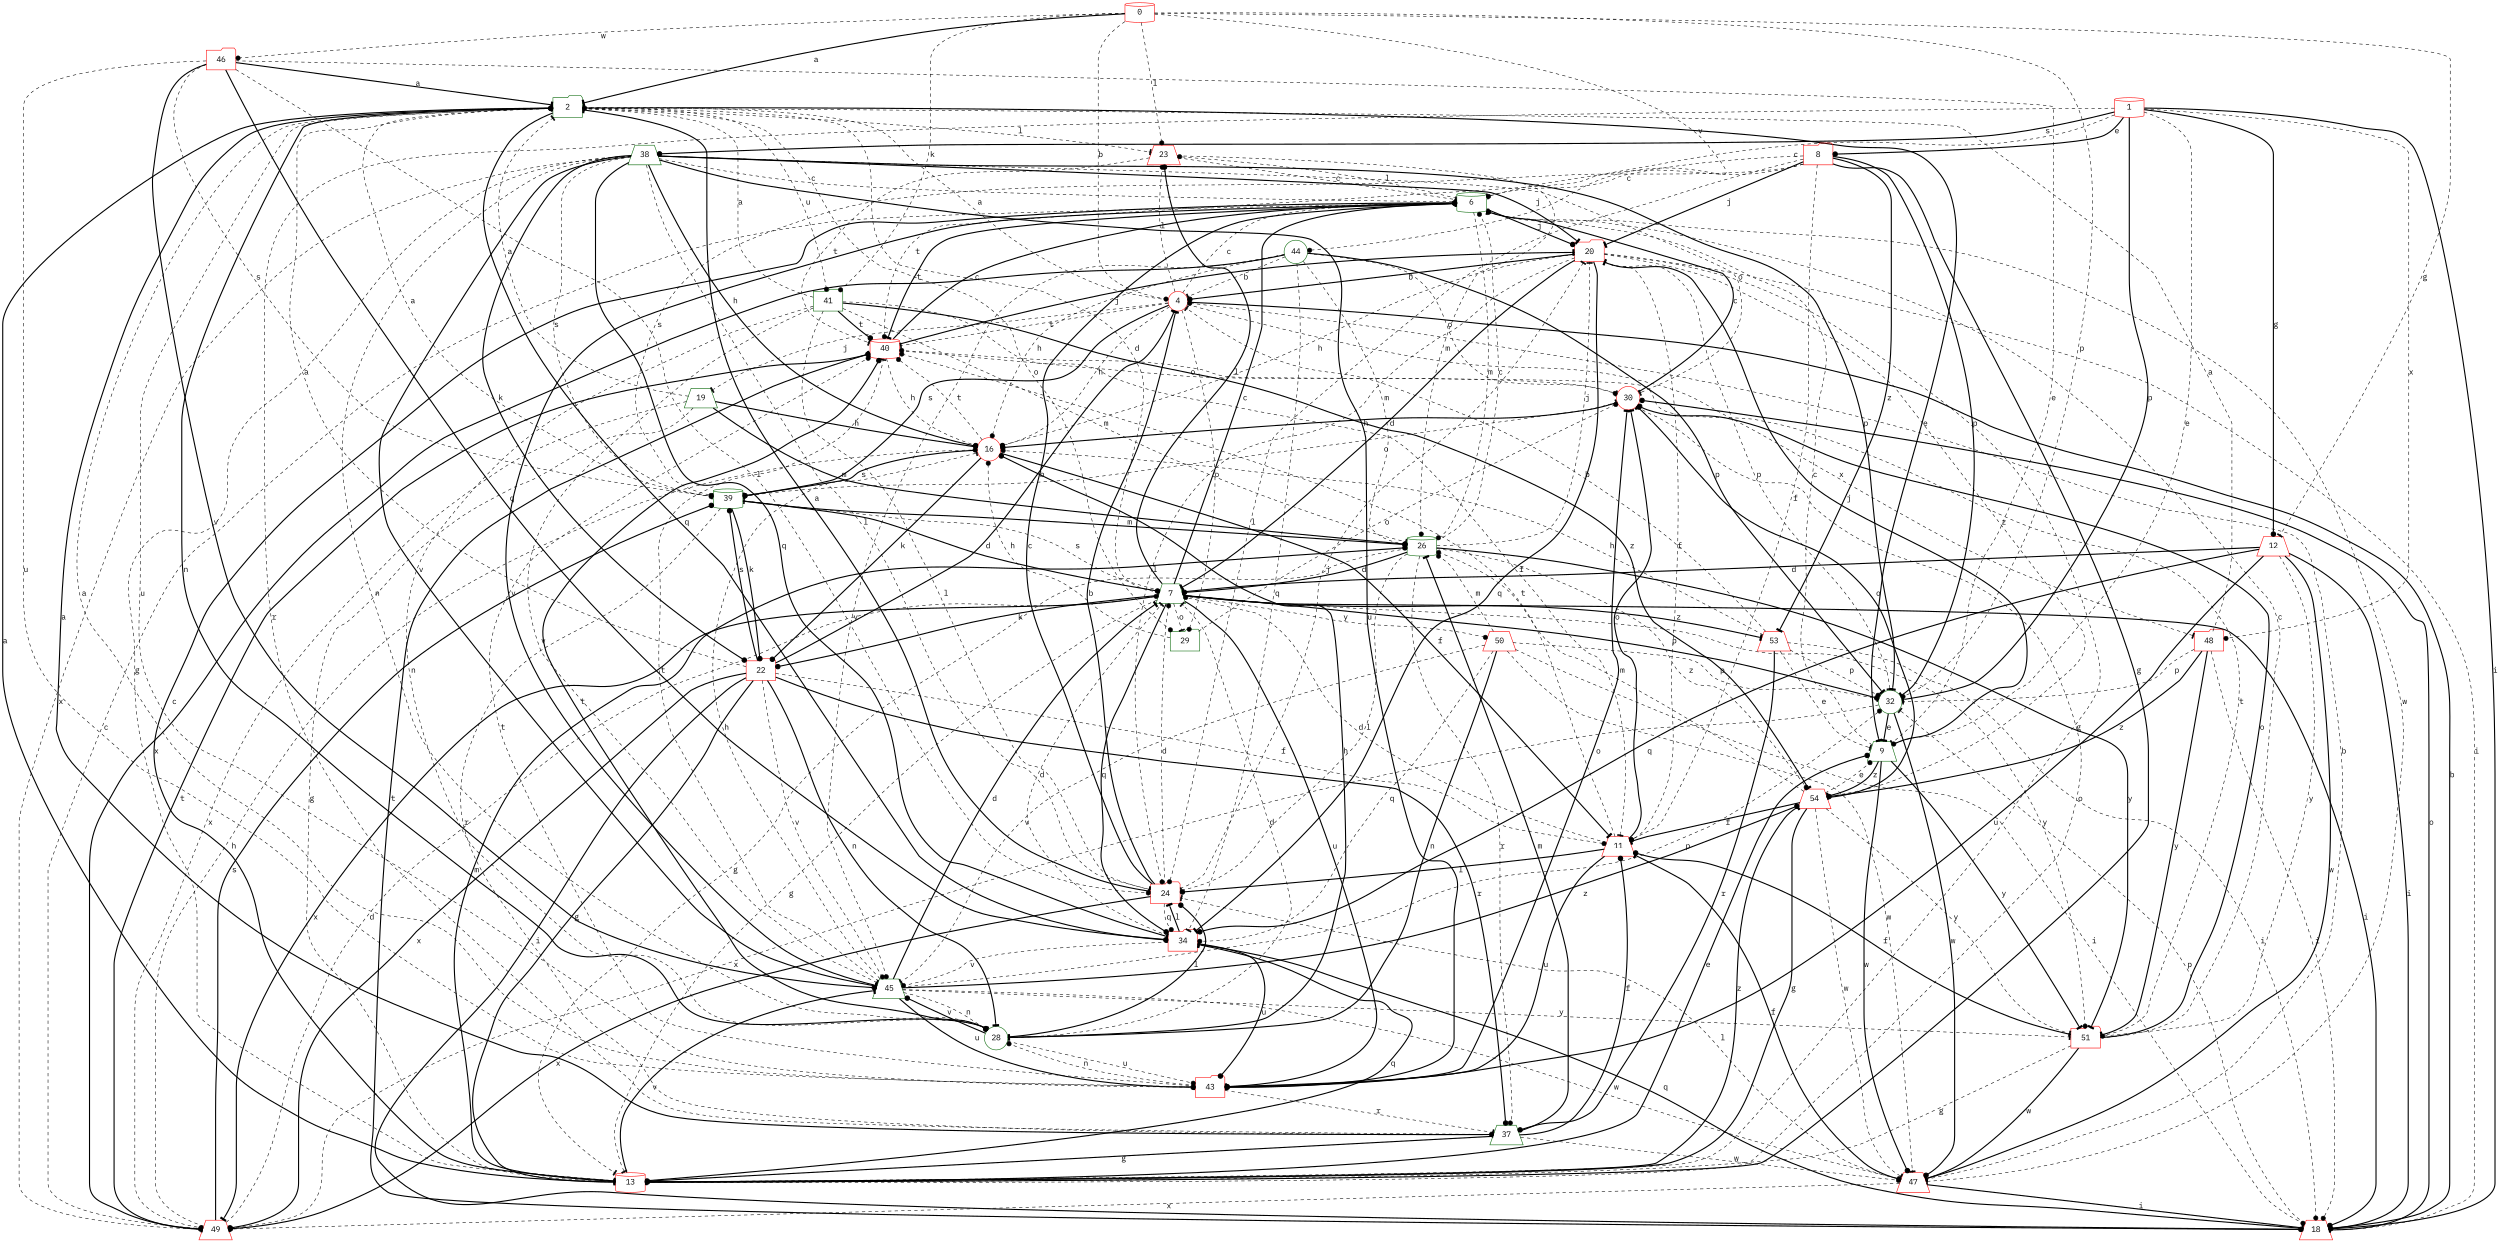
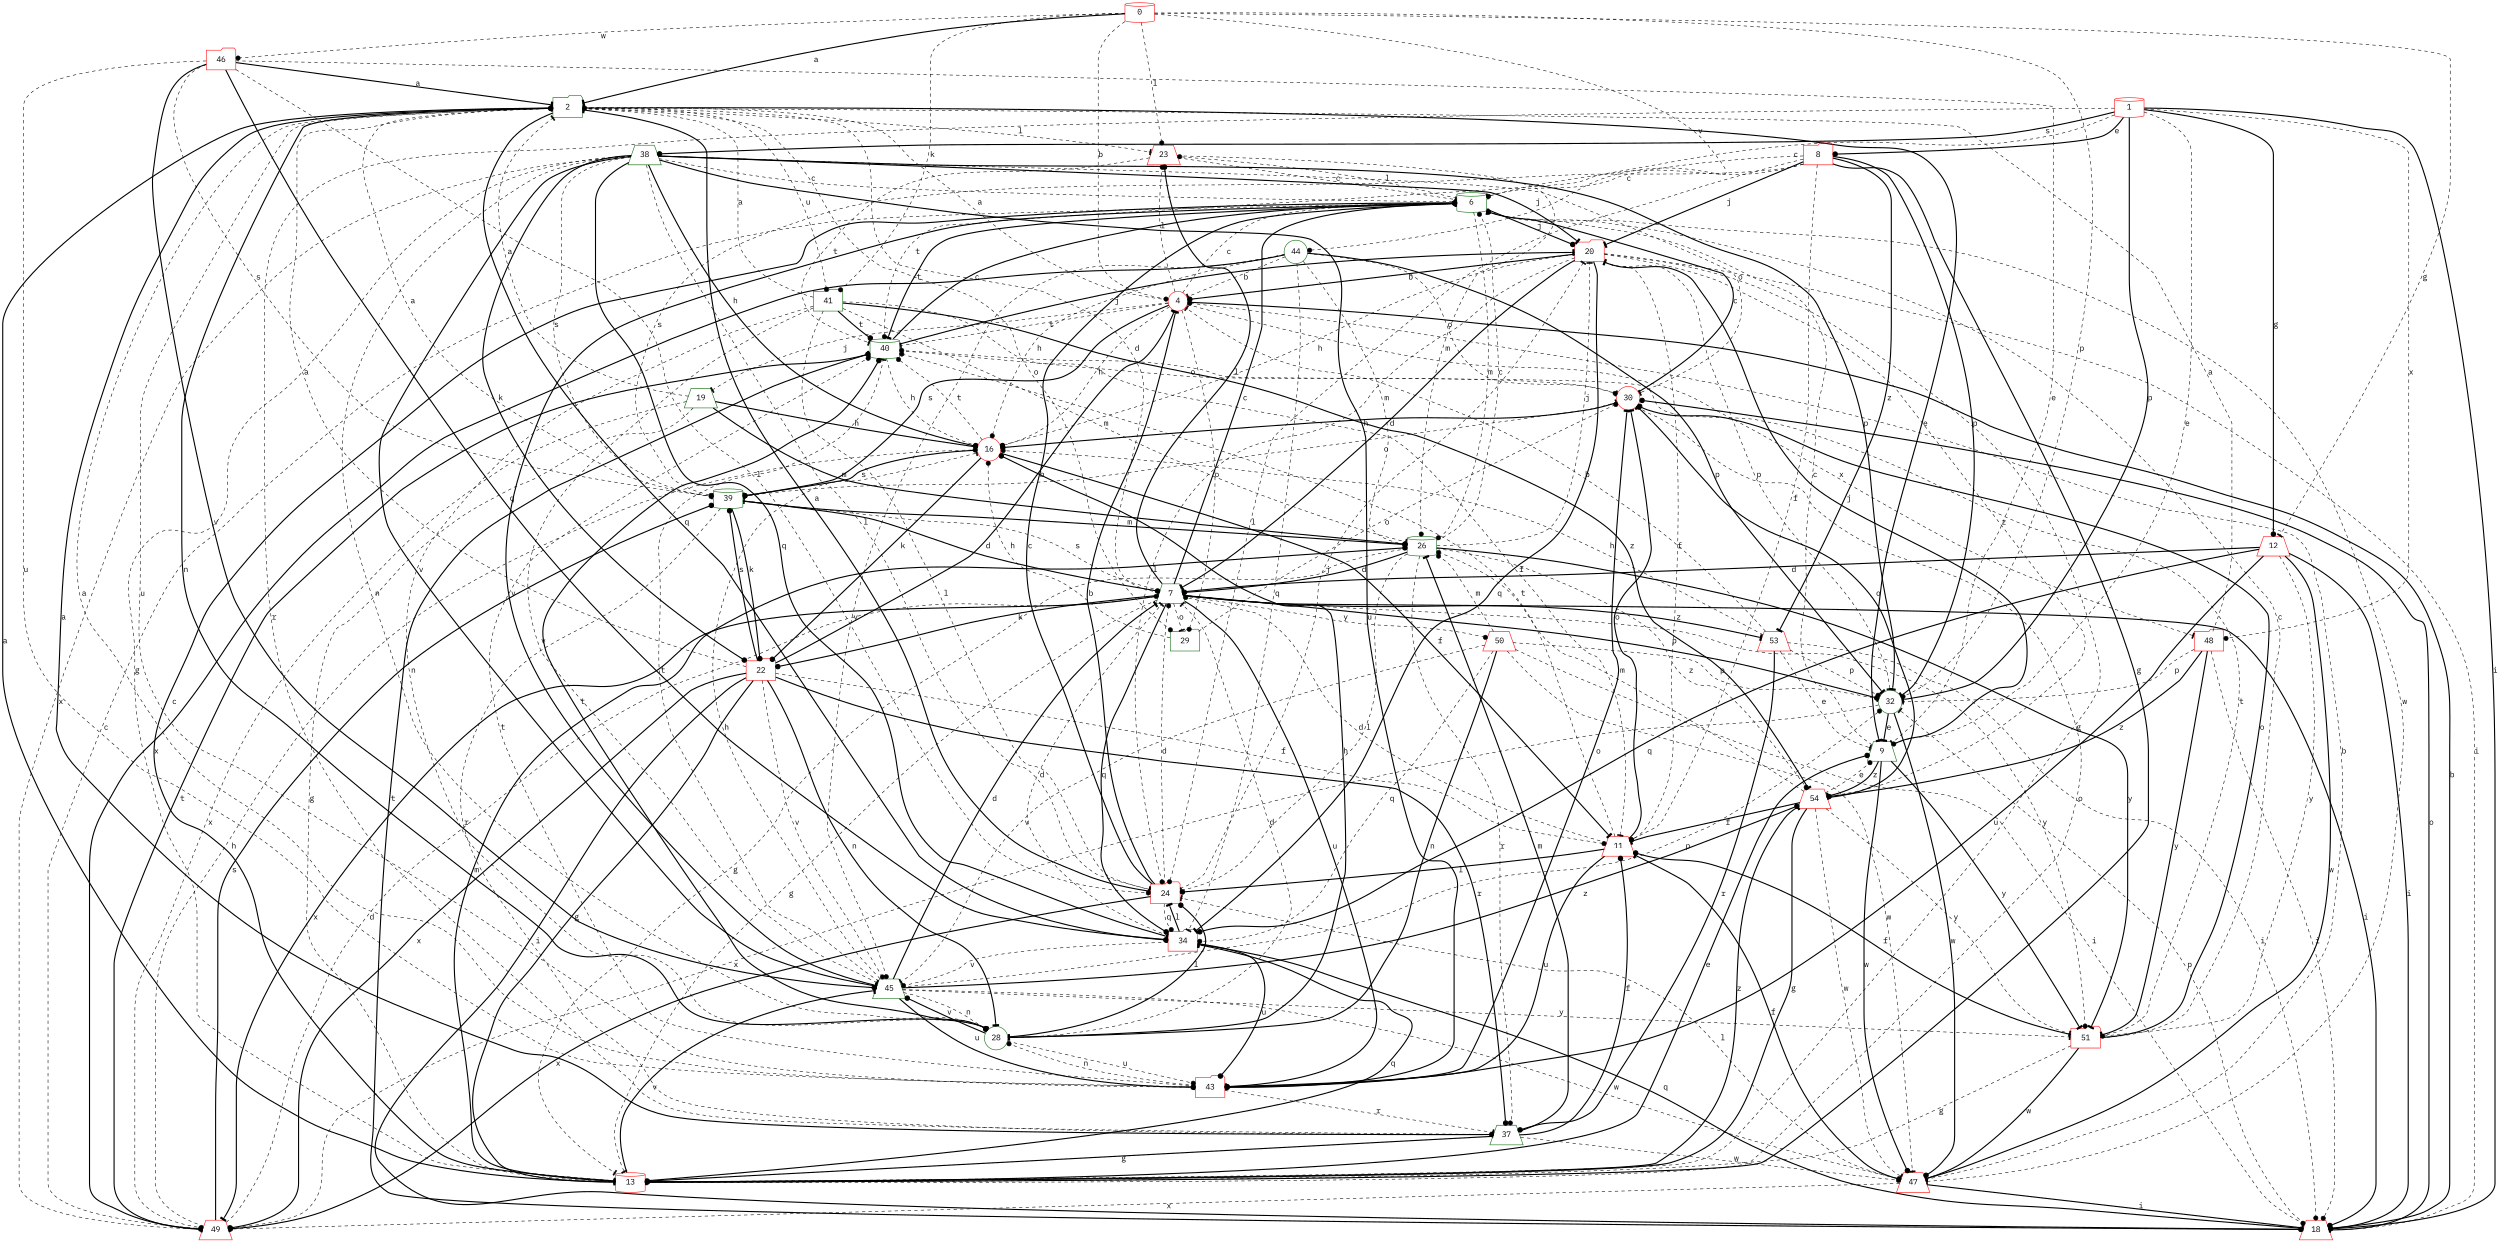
(885, 349) -> (885, 349)
